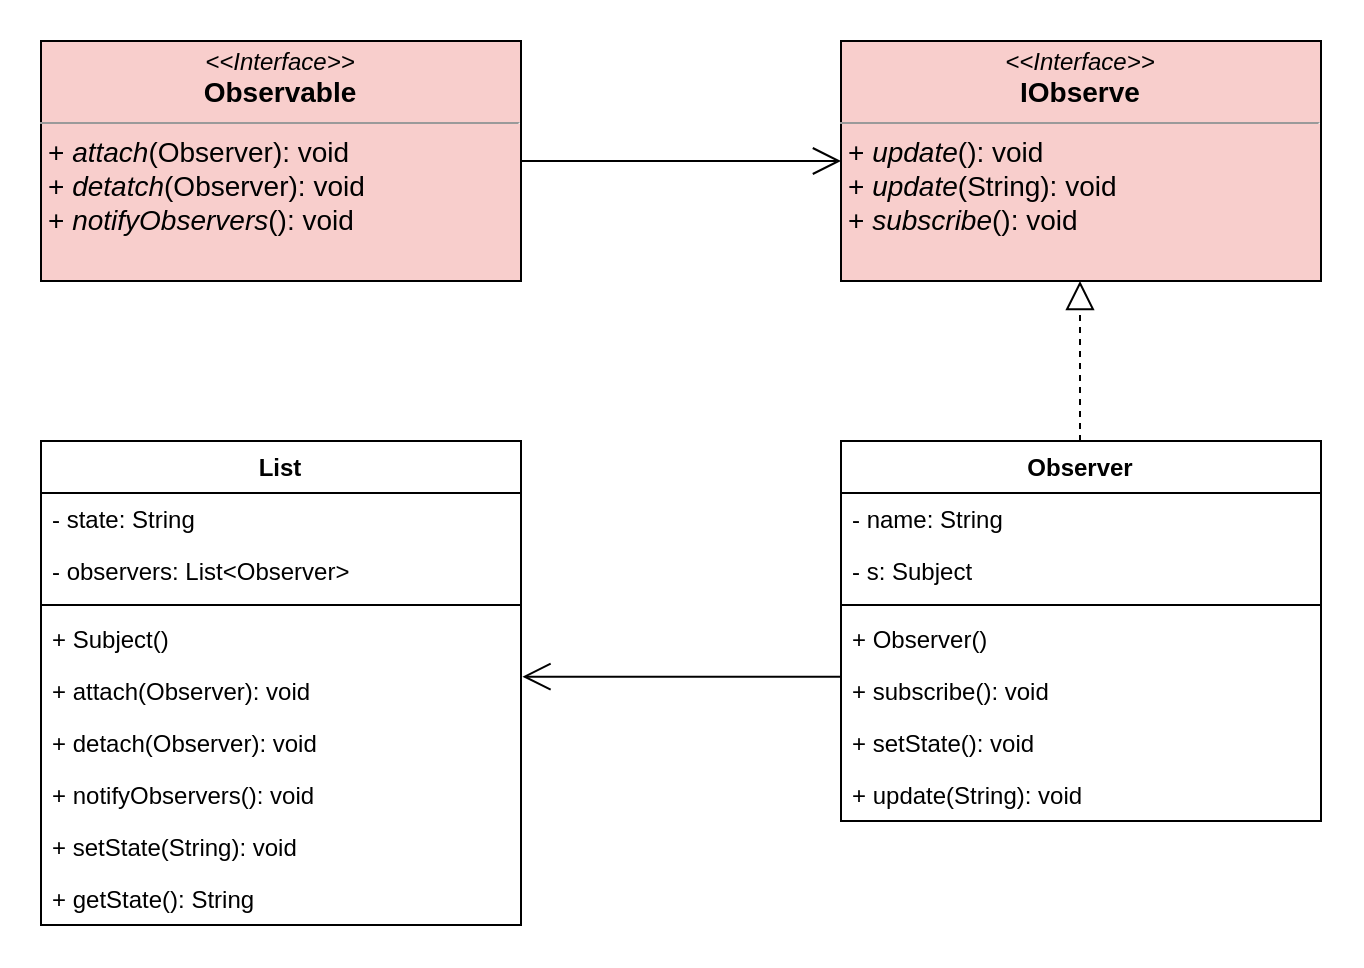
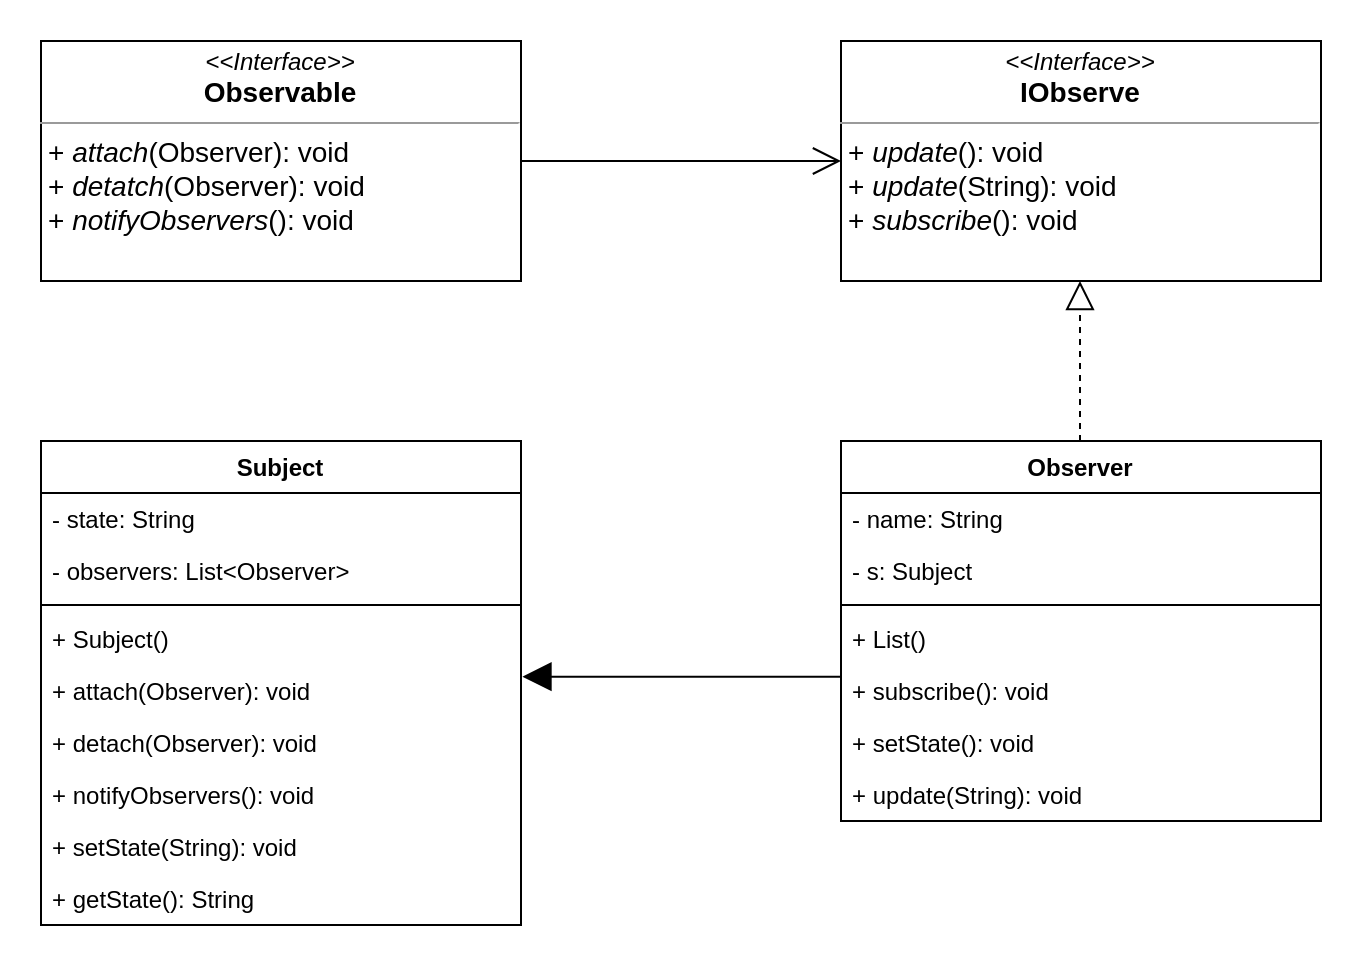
(281, 161) -> (281, 161)
(1081, 161) -> (1081, 161)
(280, 468) -> (280, 468)
(930, 640) -> (900, 640)
(540, 677) -> (552, 677)
